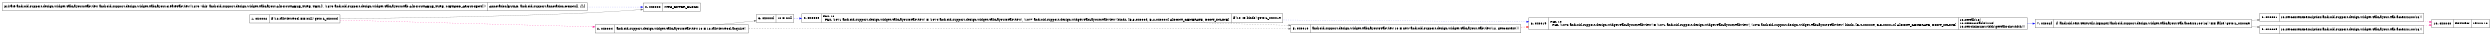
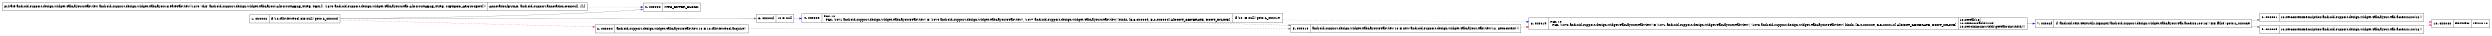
(1257, 18) -> (1257, 18)
(735, 23) -> (547, 19)
